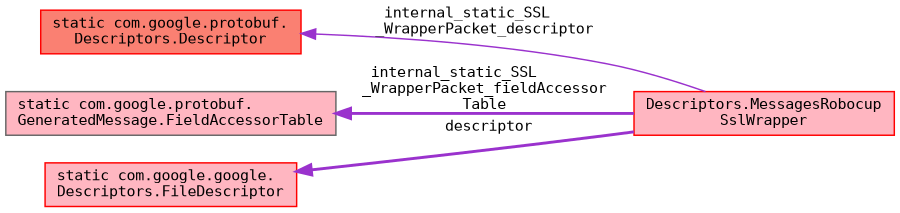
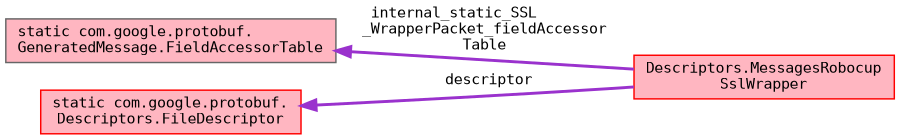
(171, 32) -> none
(171, 185) -> (171, 112)
